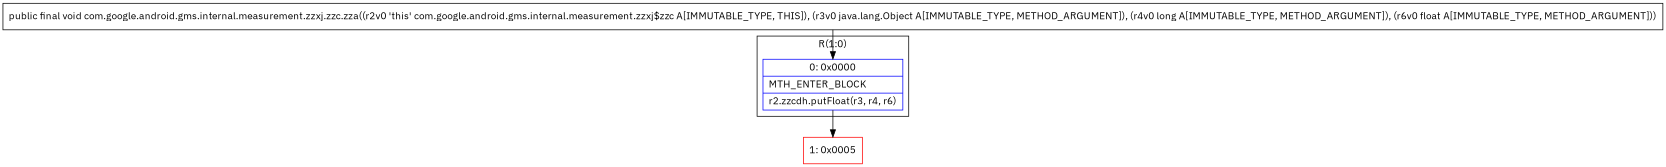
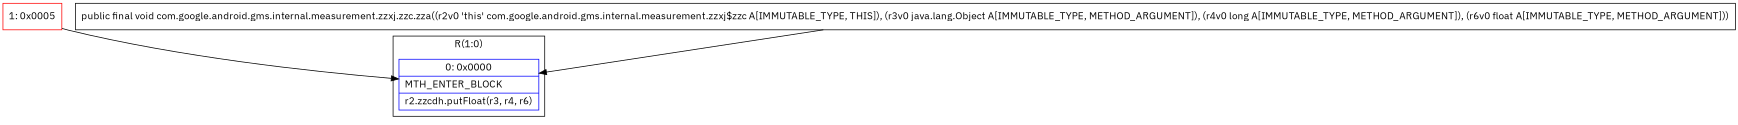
(833, 121) -> (226, 59)
